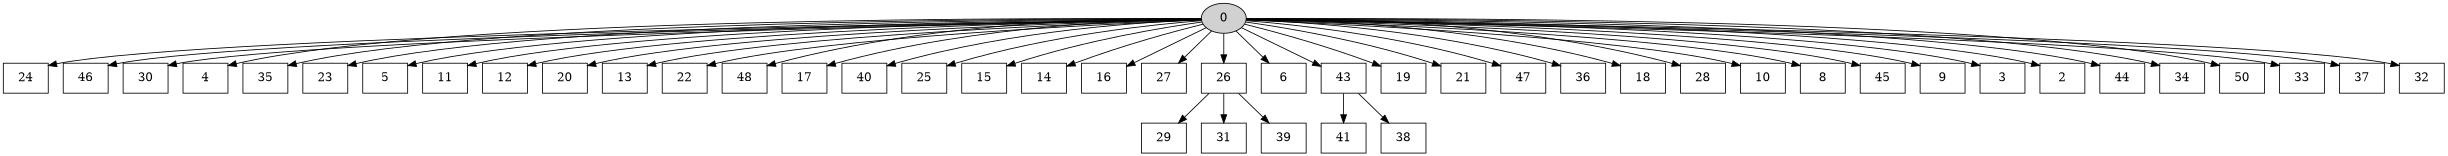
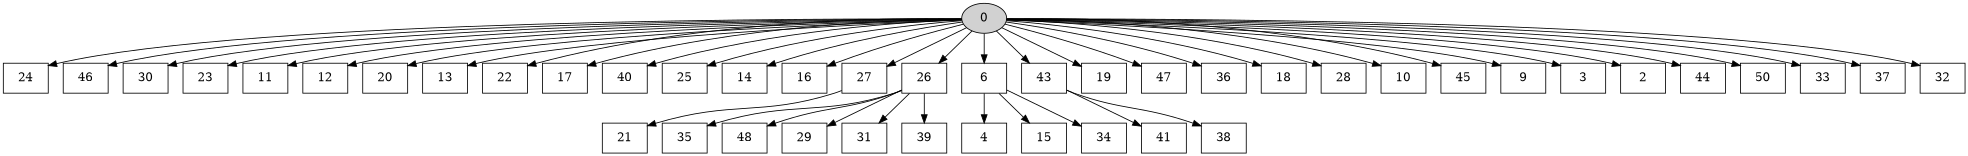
(718, 24) -> (984, 104)
(748, 25) -> (809, 108)
(1700, 25) -> (1040, 106)
(987, 28) -> (810, 113)
(1108, 39) -> (1011, 105)
(1340, 39) -> (749, 108)
(385, 78) -> none
(1823, 78) -> none
